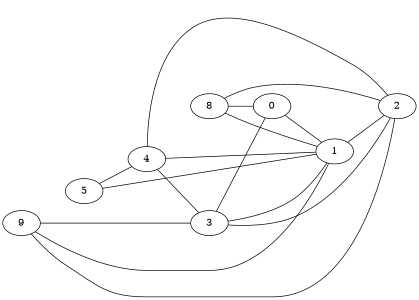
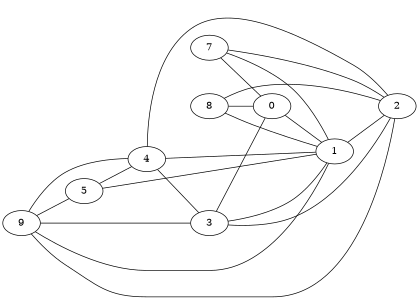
none -> (209, 48)
none -> (70, 170)
none -> (53, 207)
